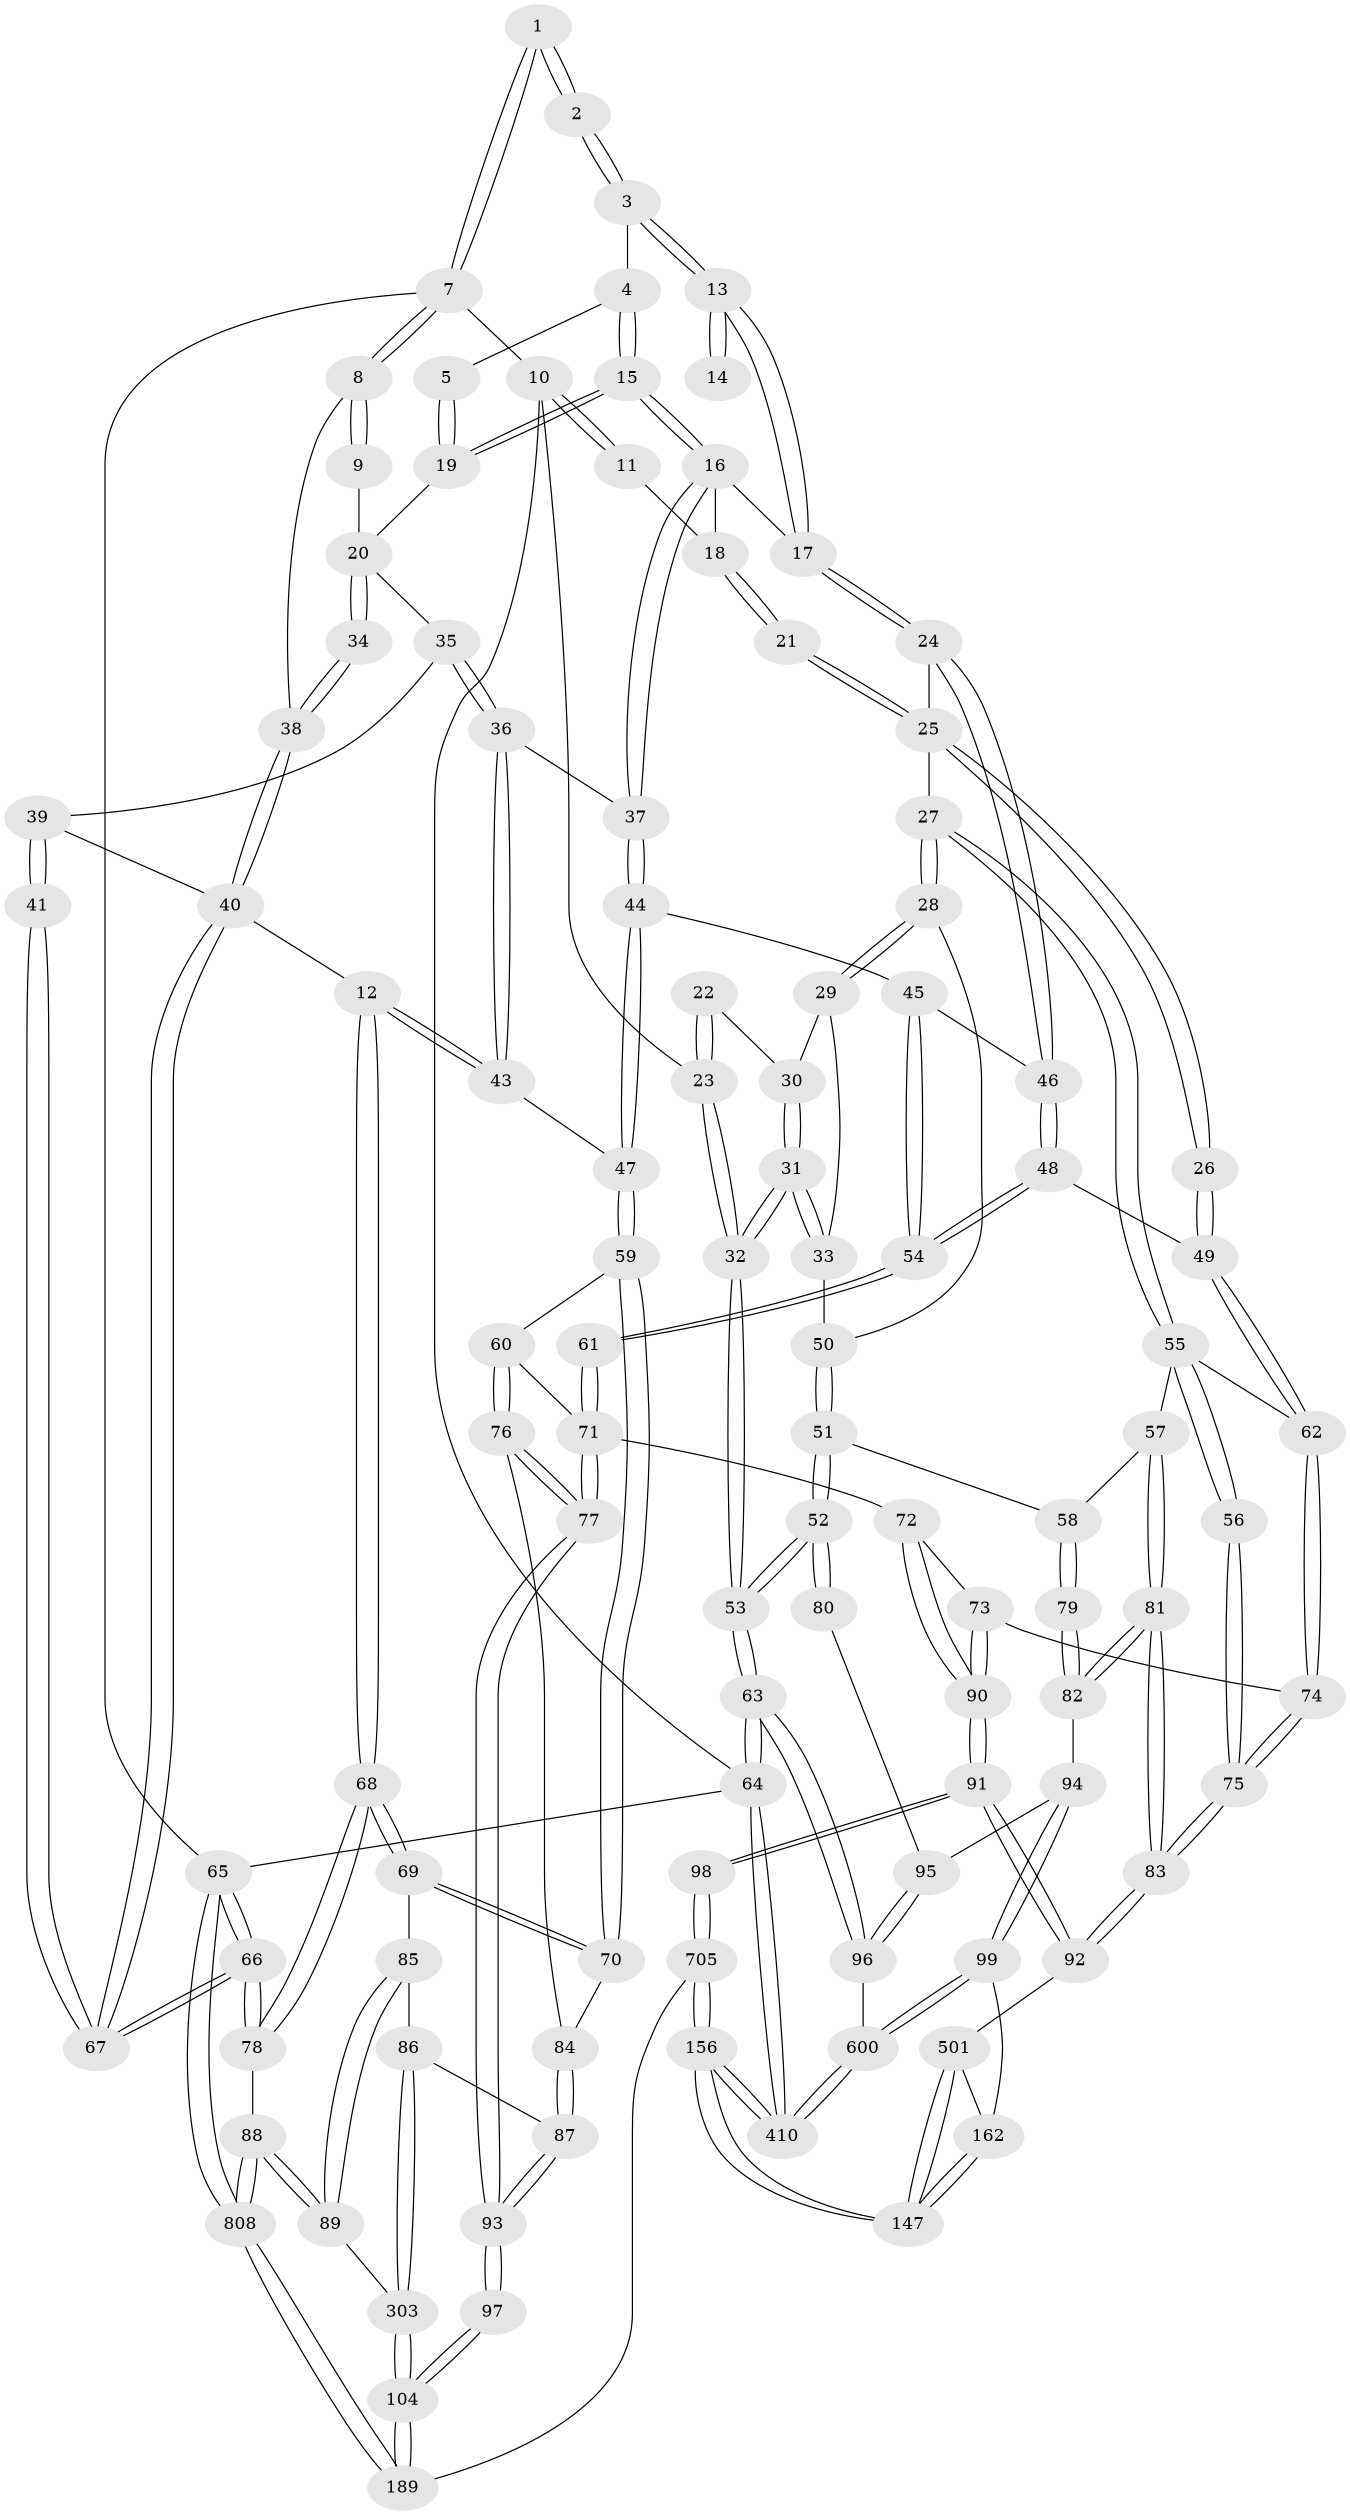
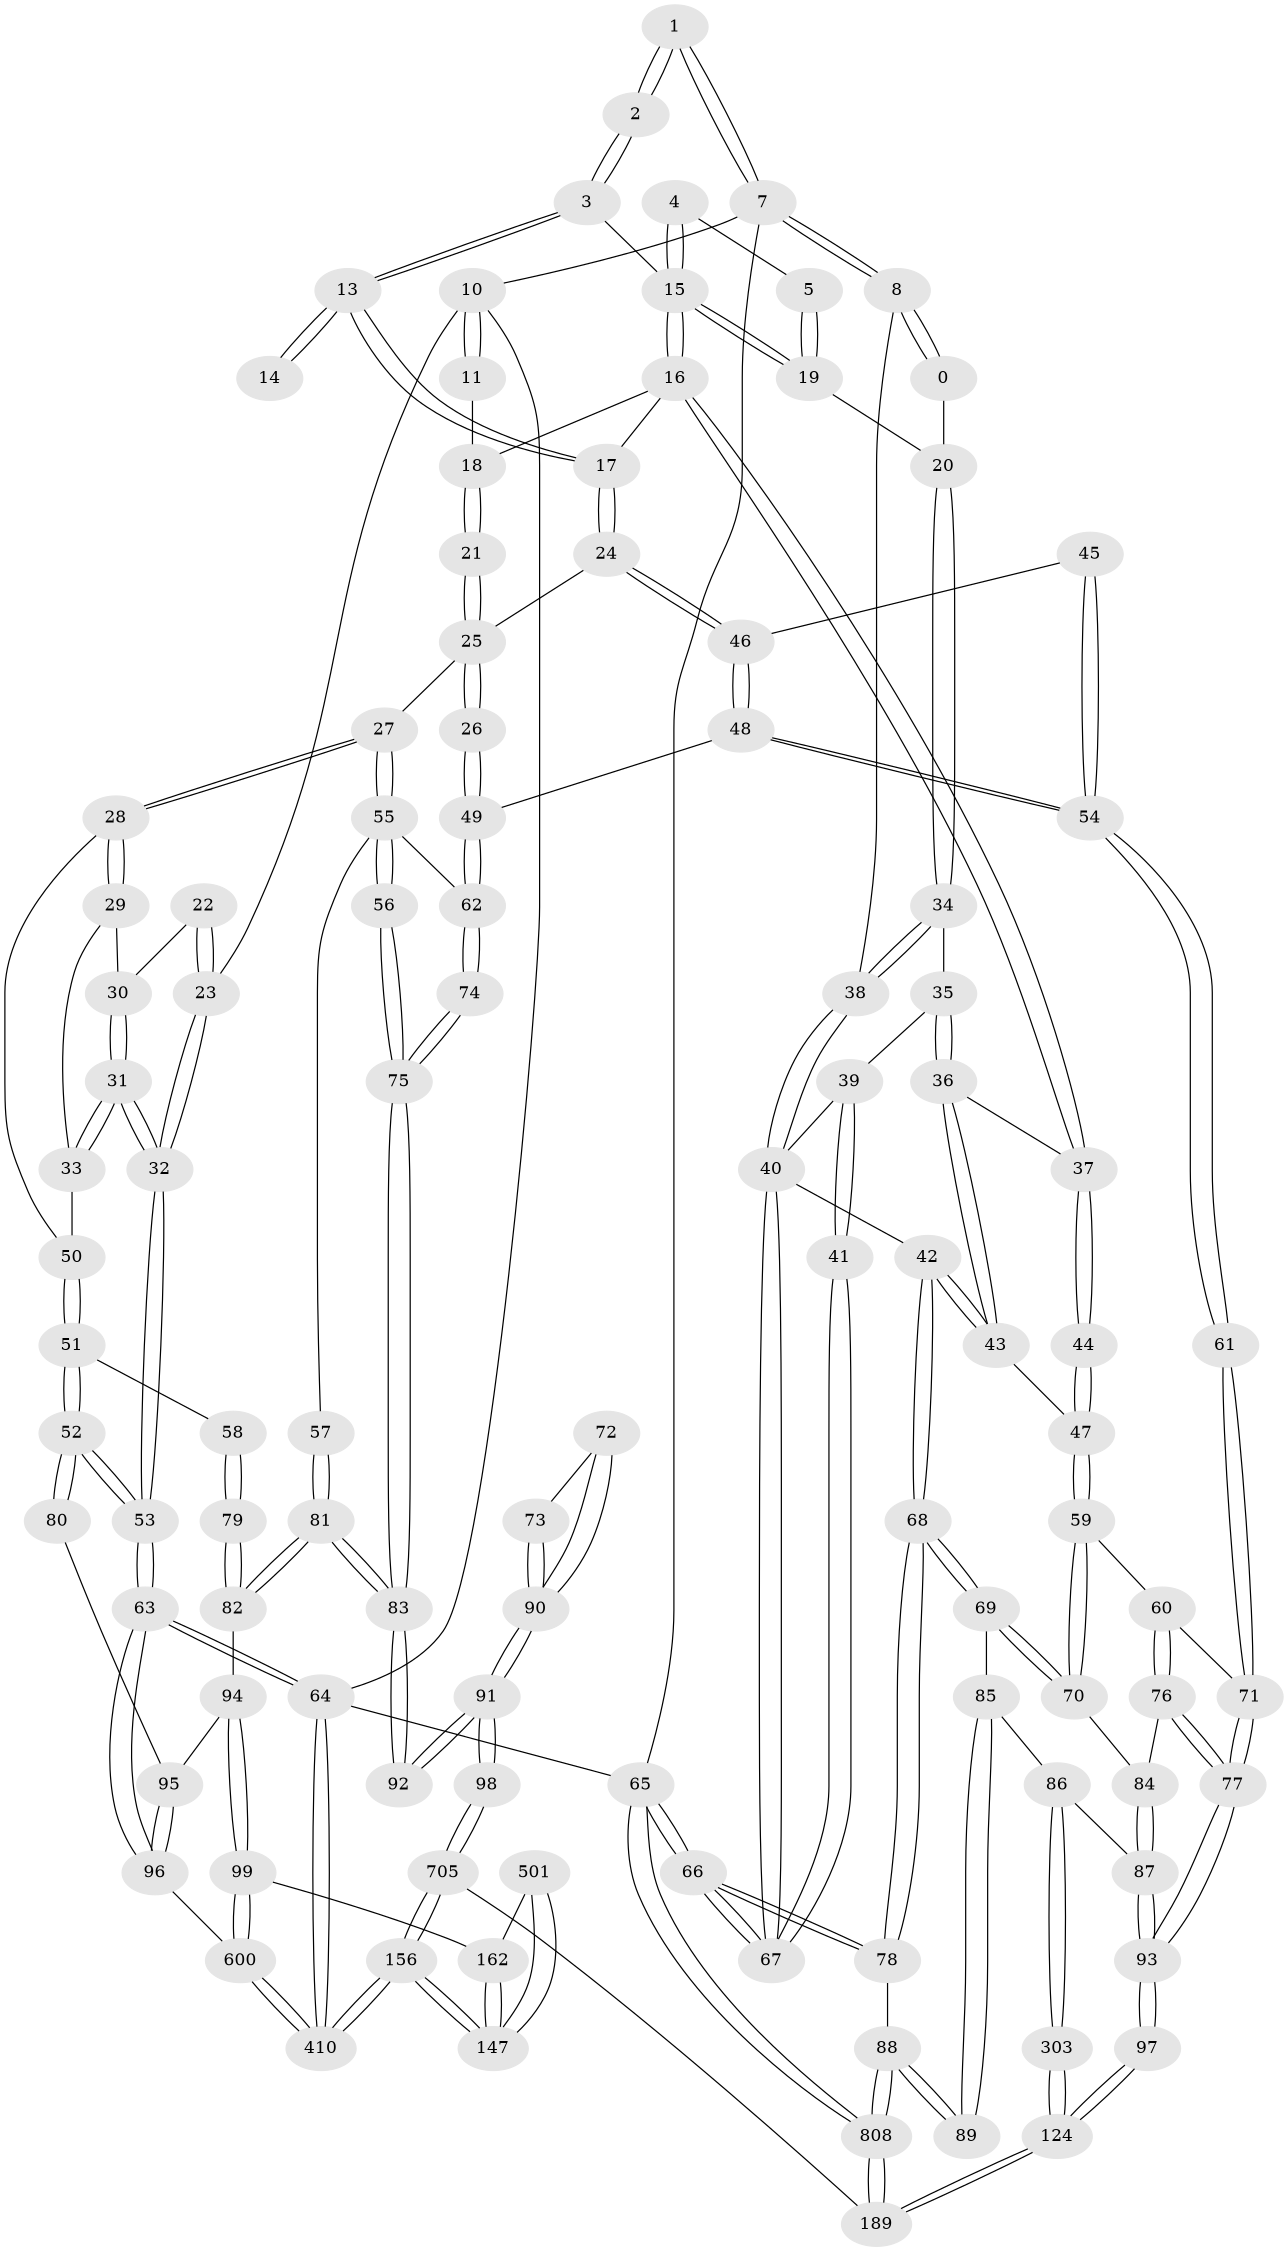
(628, 247) -> (628, 244)
(359, 466) -> (944, 378)
(403, 598) -> (944, 950)
(779, 942) -> none
(367, 994) -> (928, 1257)
(753, 1467) -> none
(1112, 1477) -> none
(1141, 1664) -> none
(1015, 2005) -> none
(367, 2268) -> none
(403, 2400) -> (1057, 2136)
